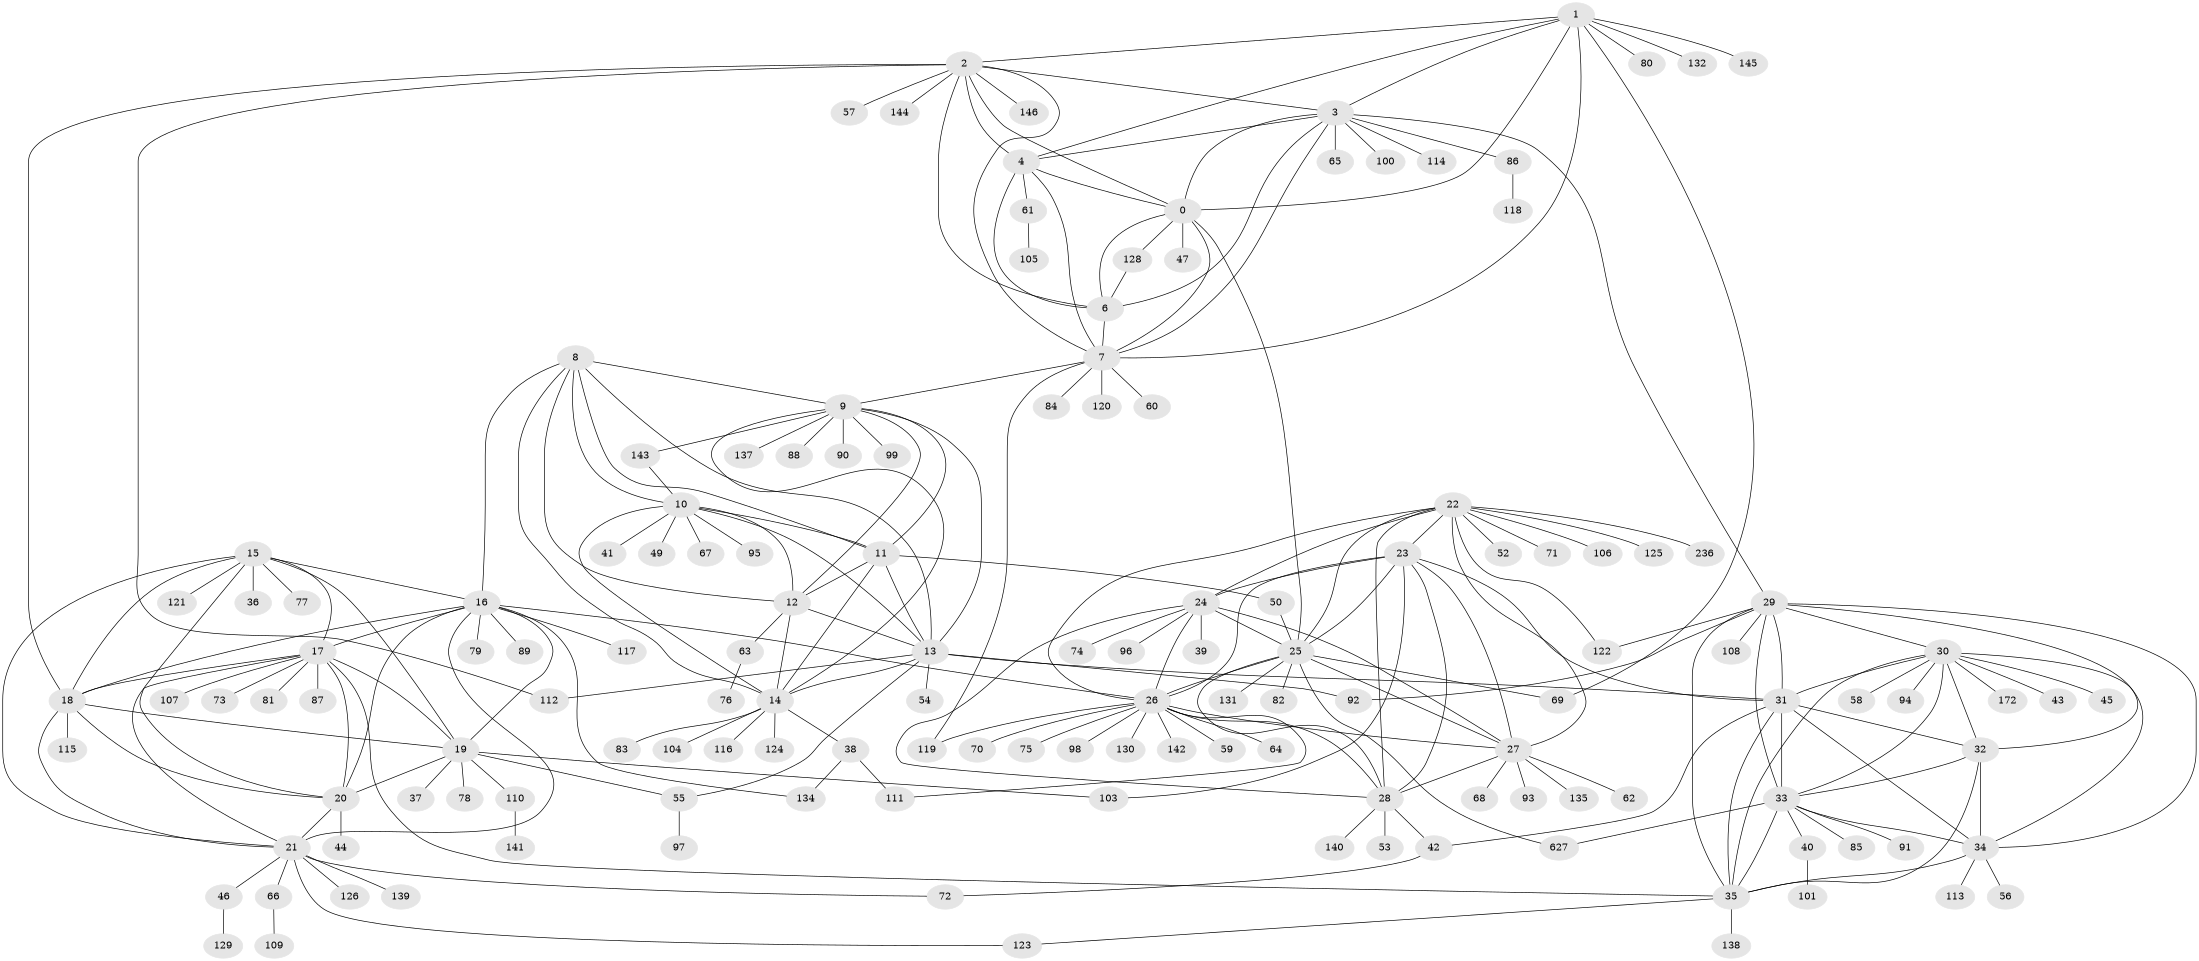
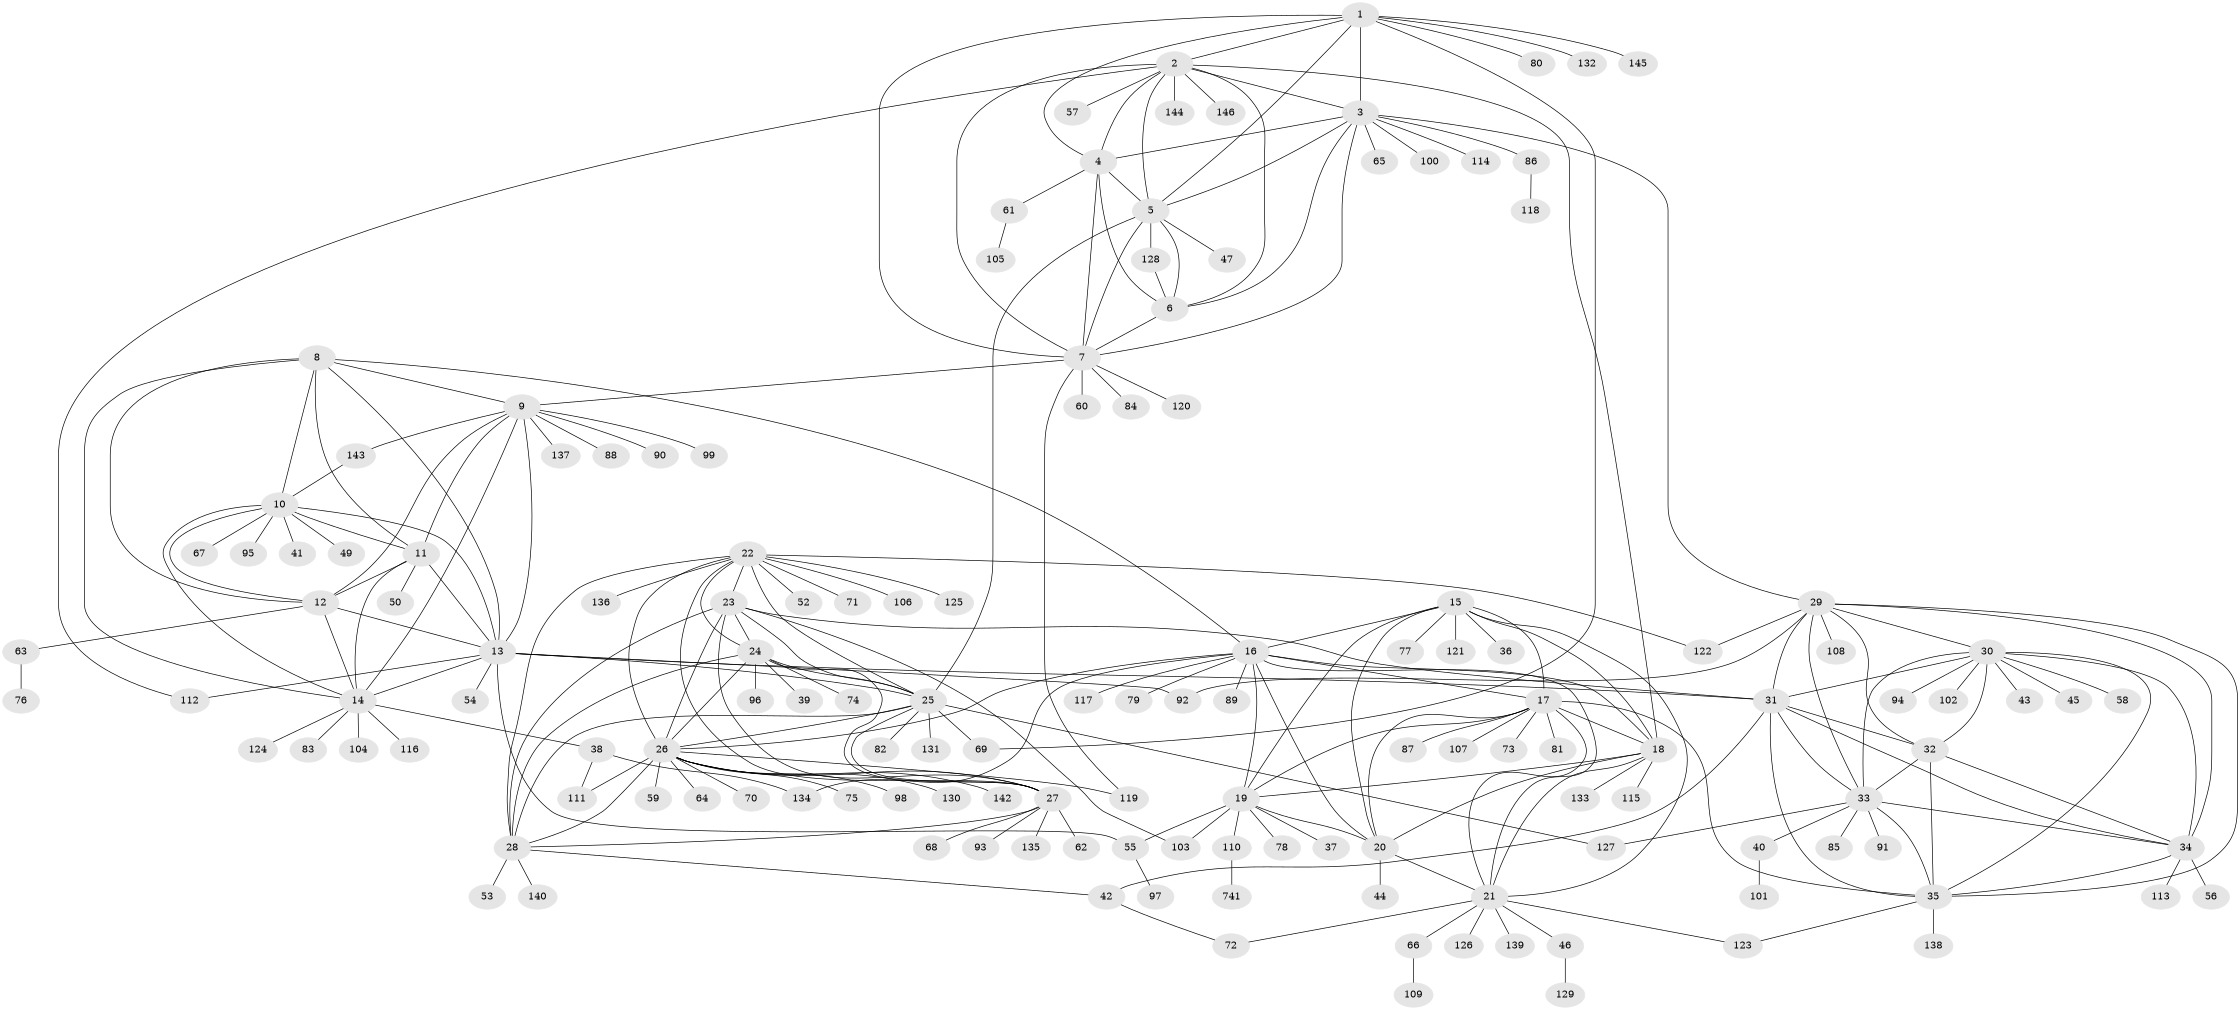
(1183, 211) -> (1151, 211)
(1705, 554) -> (601, 603)
(1288, 633) -> (714, 668)
(2008, 701) -> (1948, 701)
none -> (1580, 799)
(515, 848) -> (1232, 897)
(1559, 848) -> (1606, 848)
